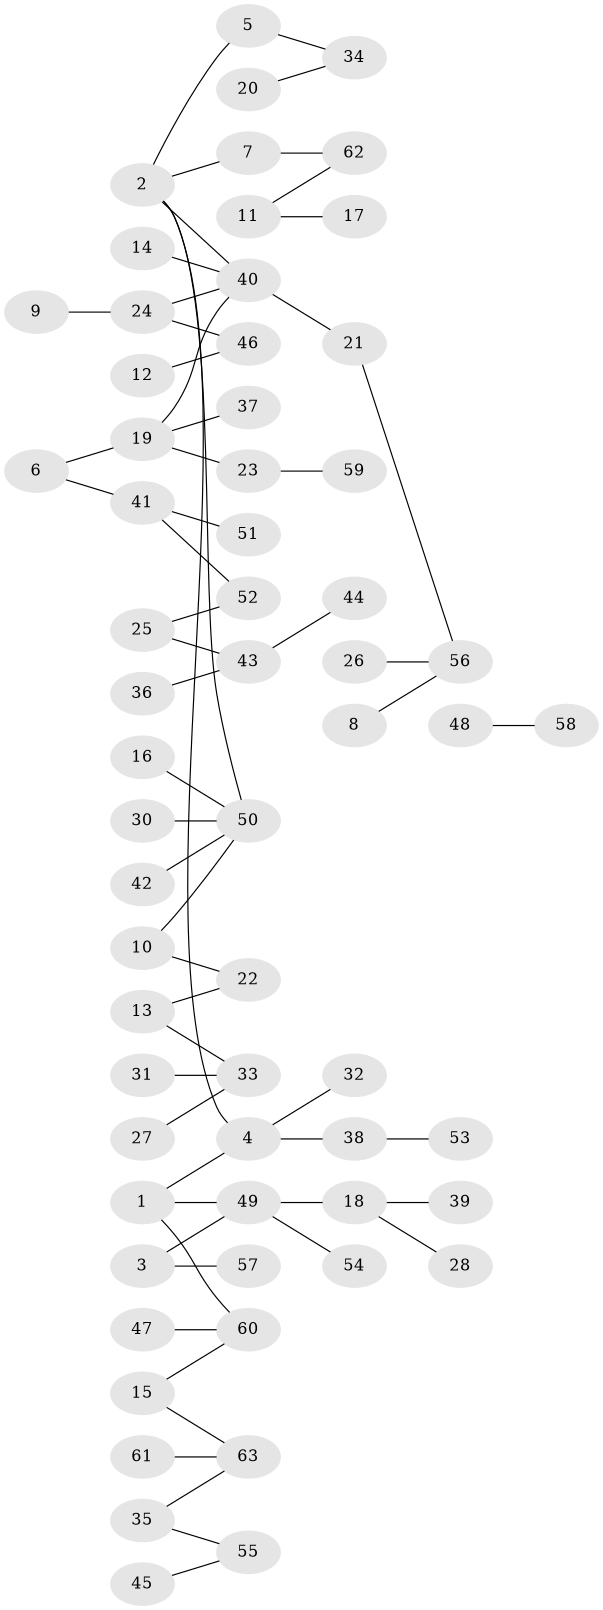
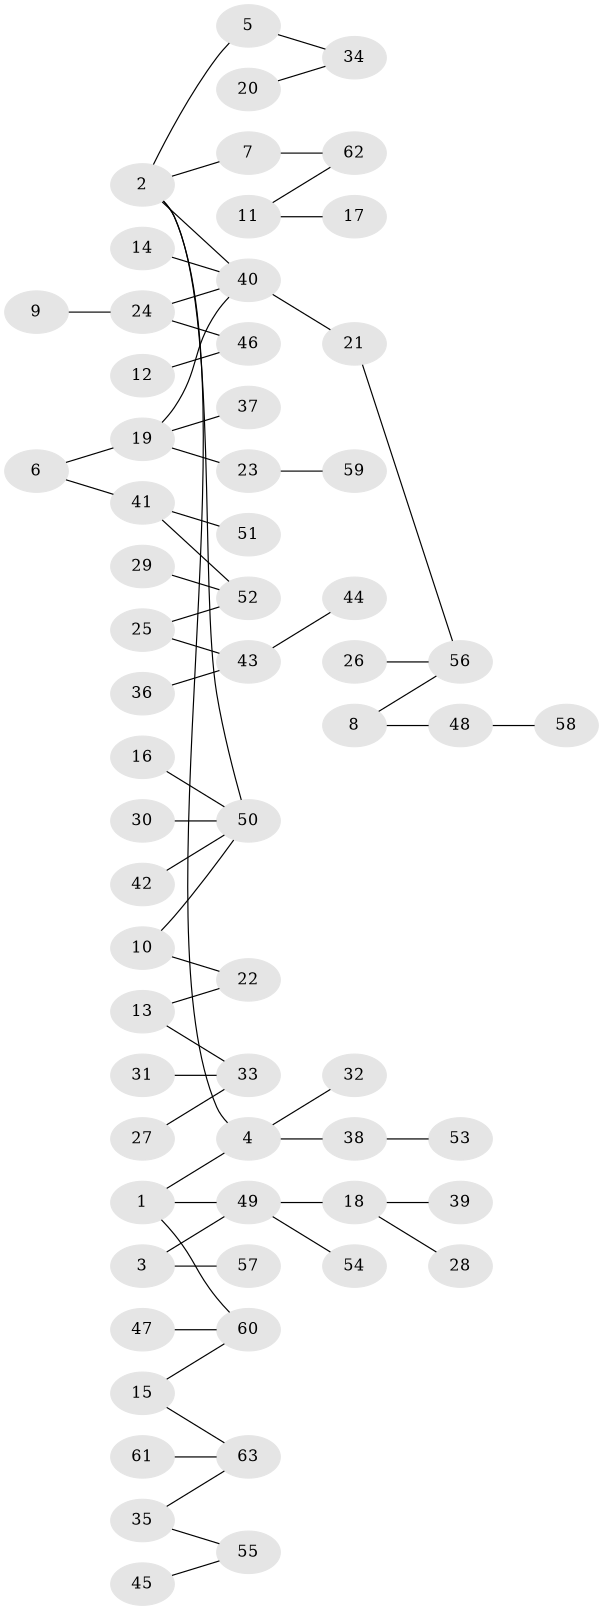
none -> (143, 567)
none -> (408, 726)
